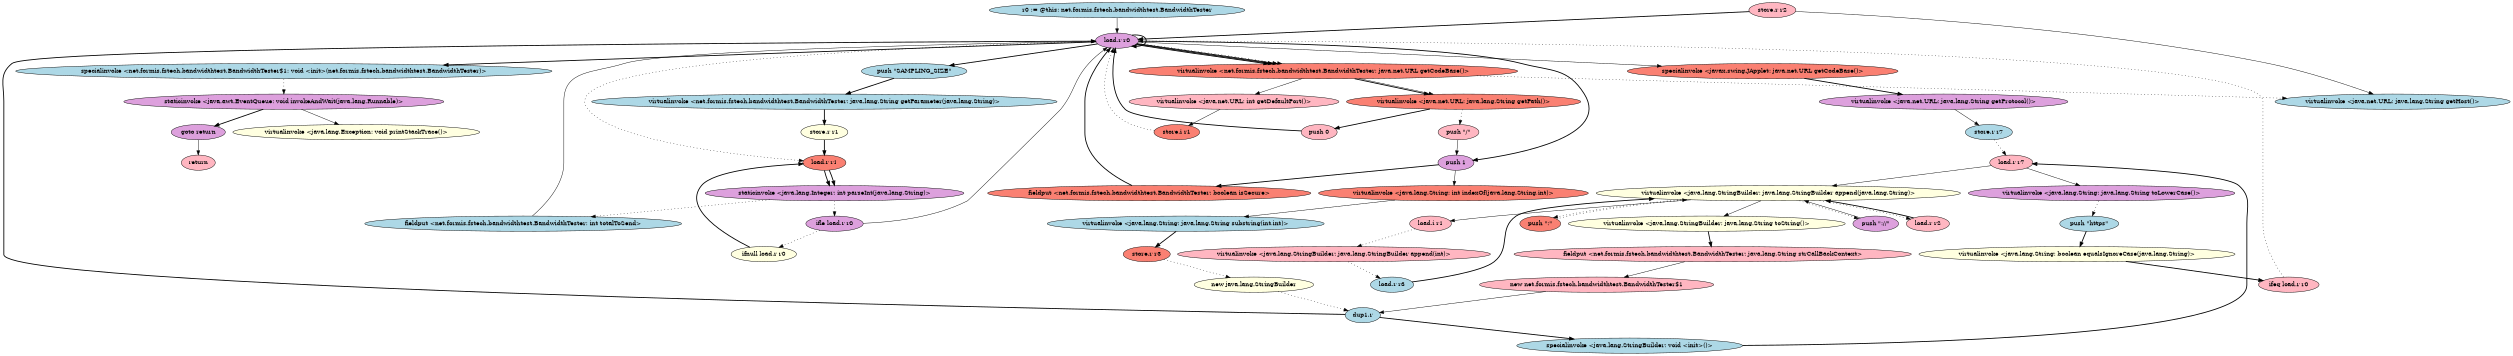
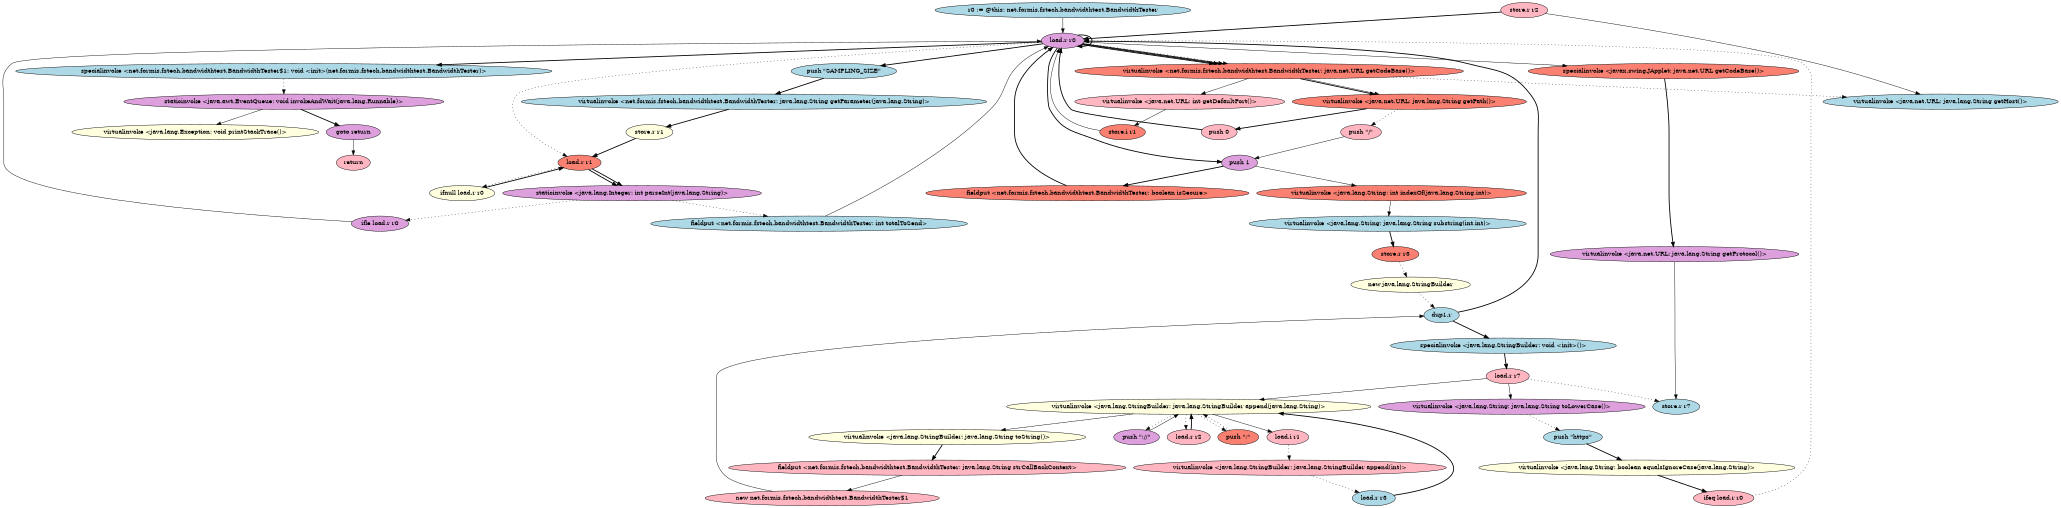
(1109, 105) -> (1055, 105)
(1999, 146) -> (1591, 388)
(801, 238) -> (524, 176)
